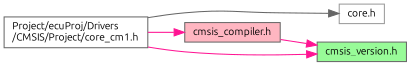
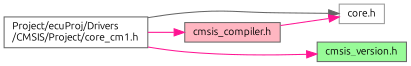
(294, 42) -> (305, 22)
